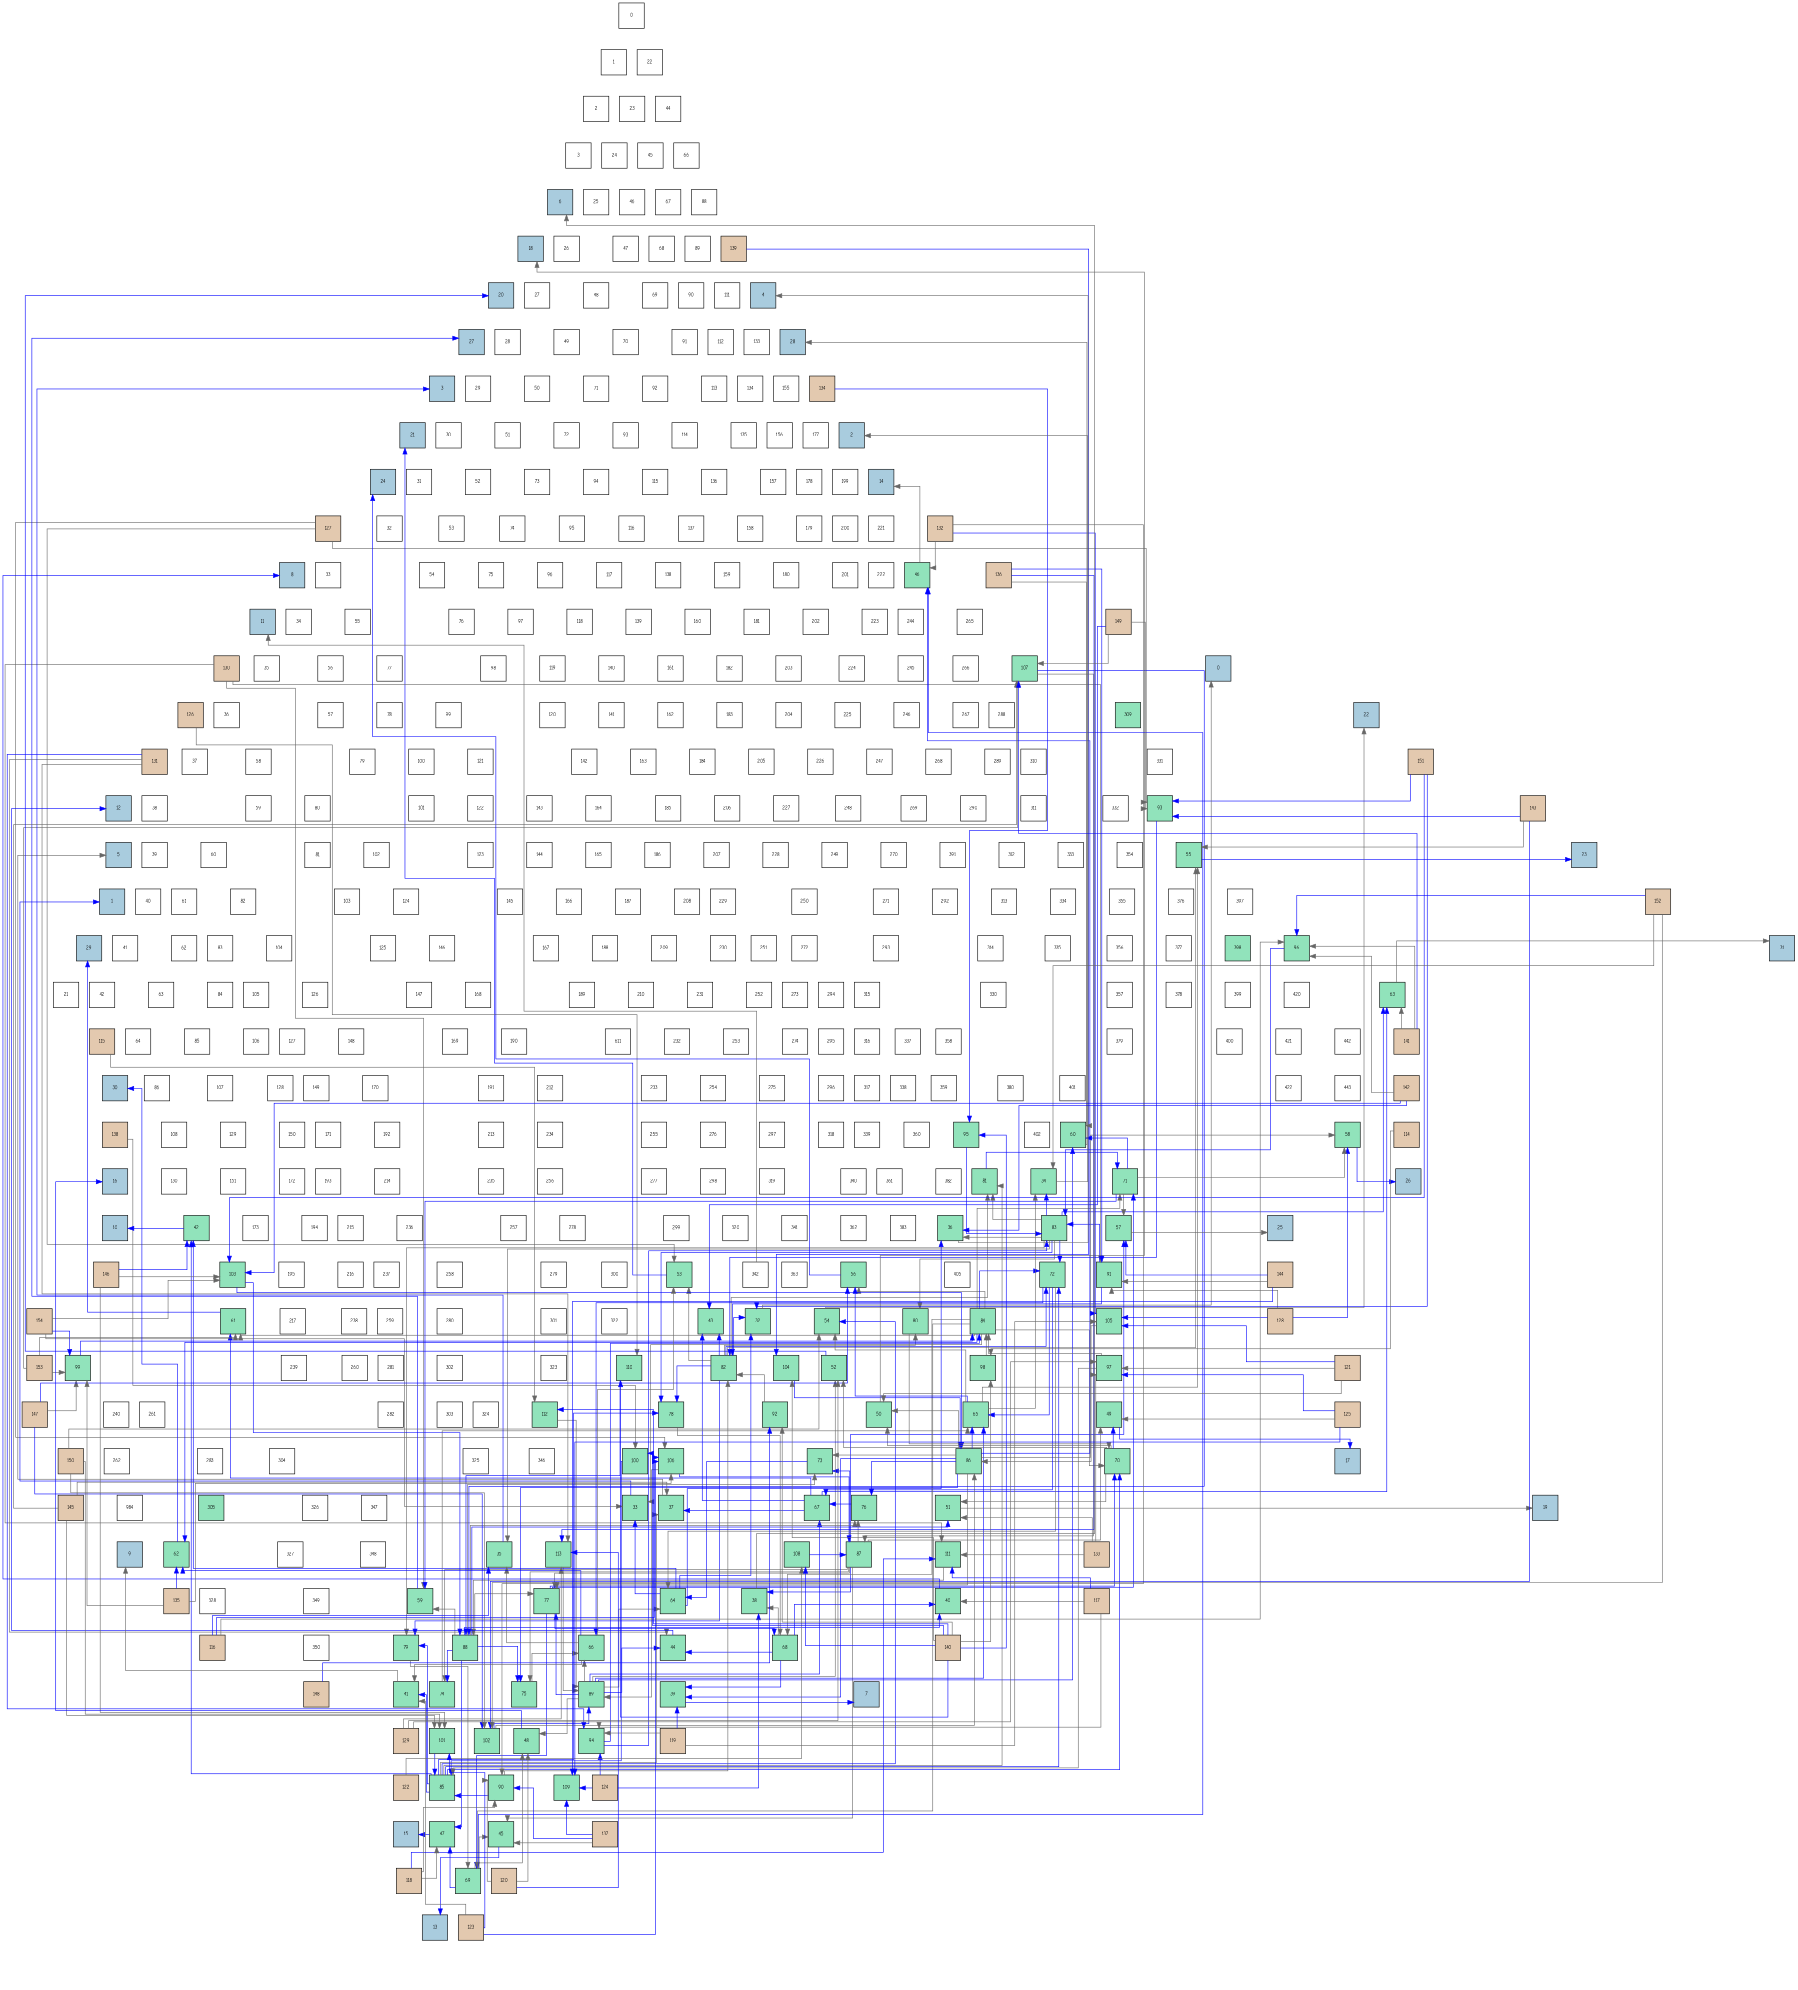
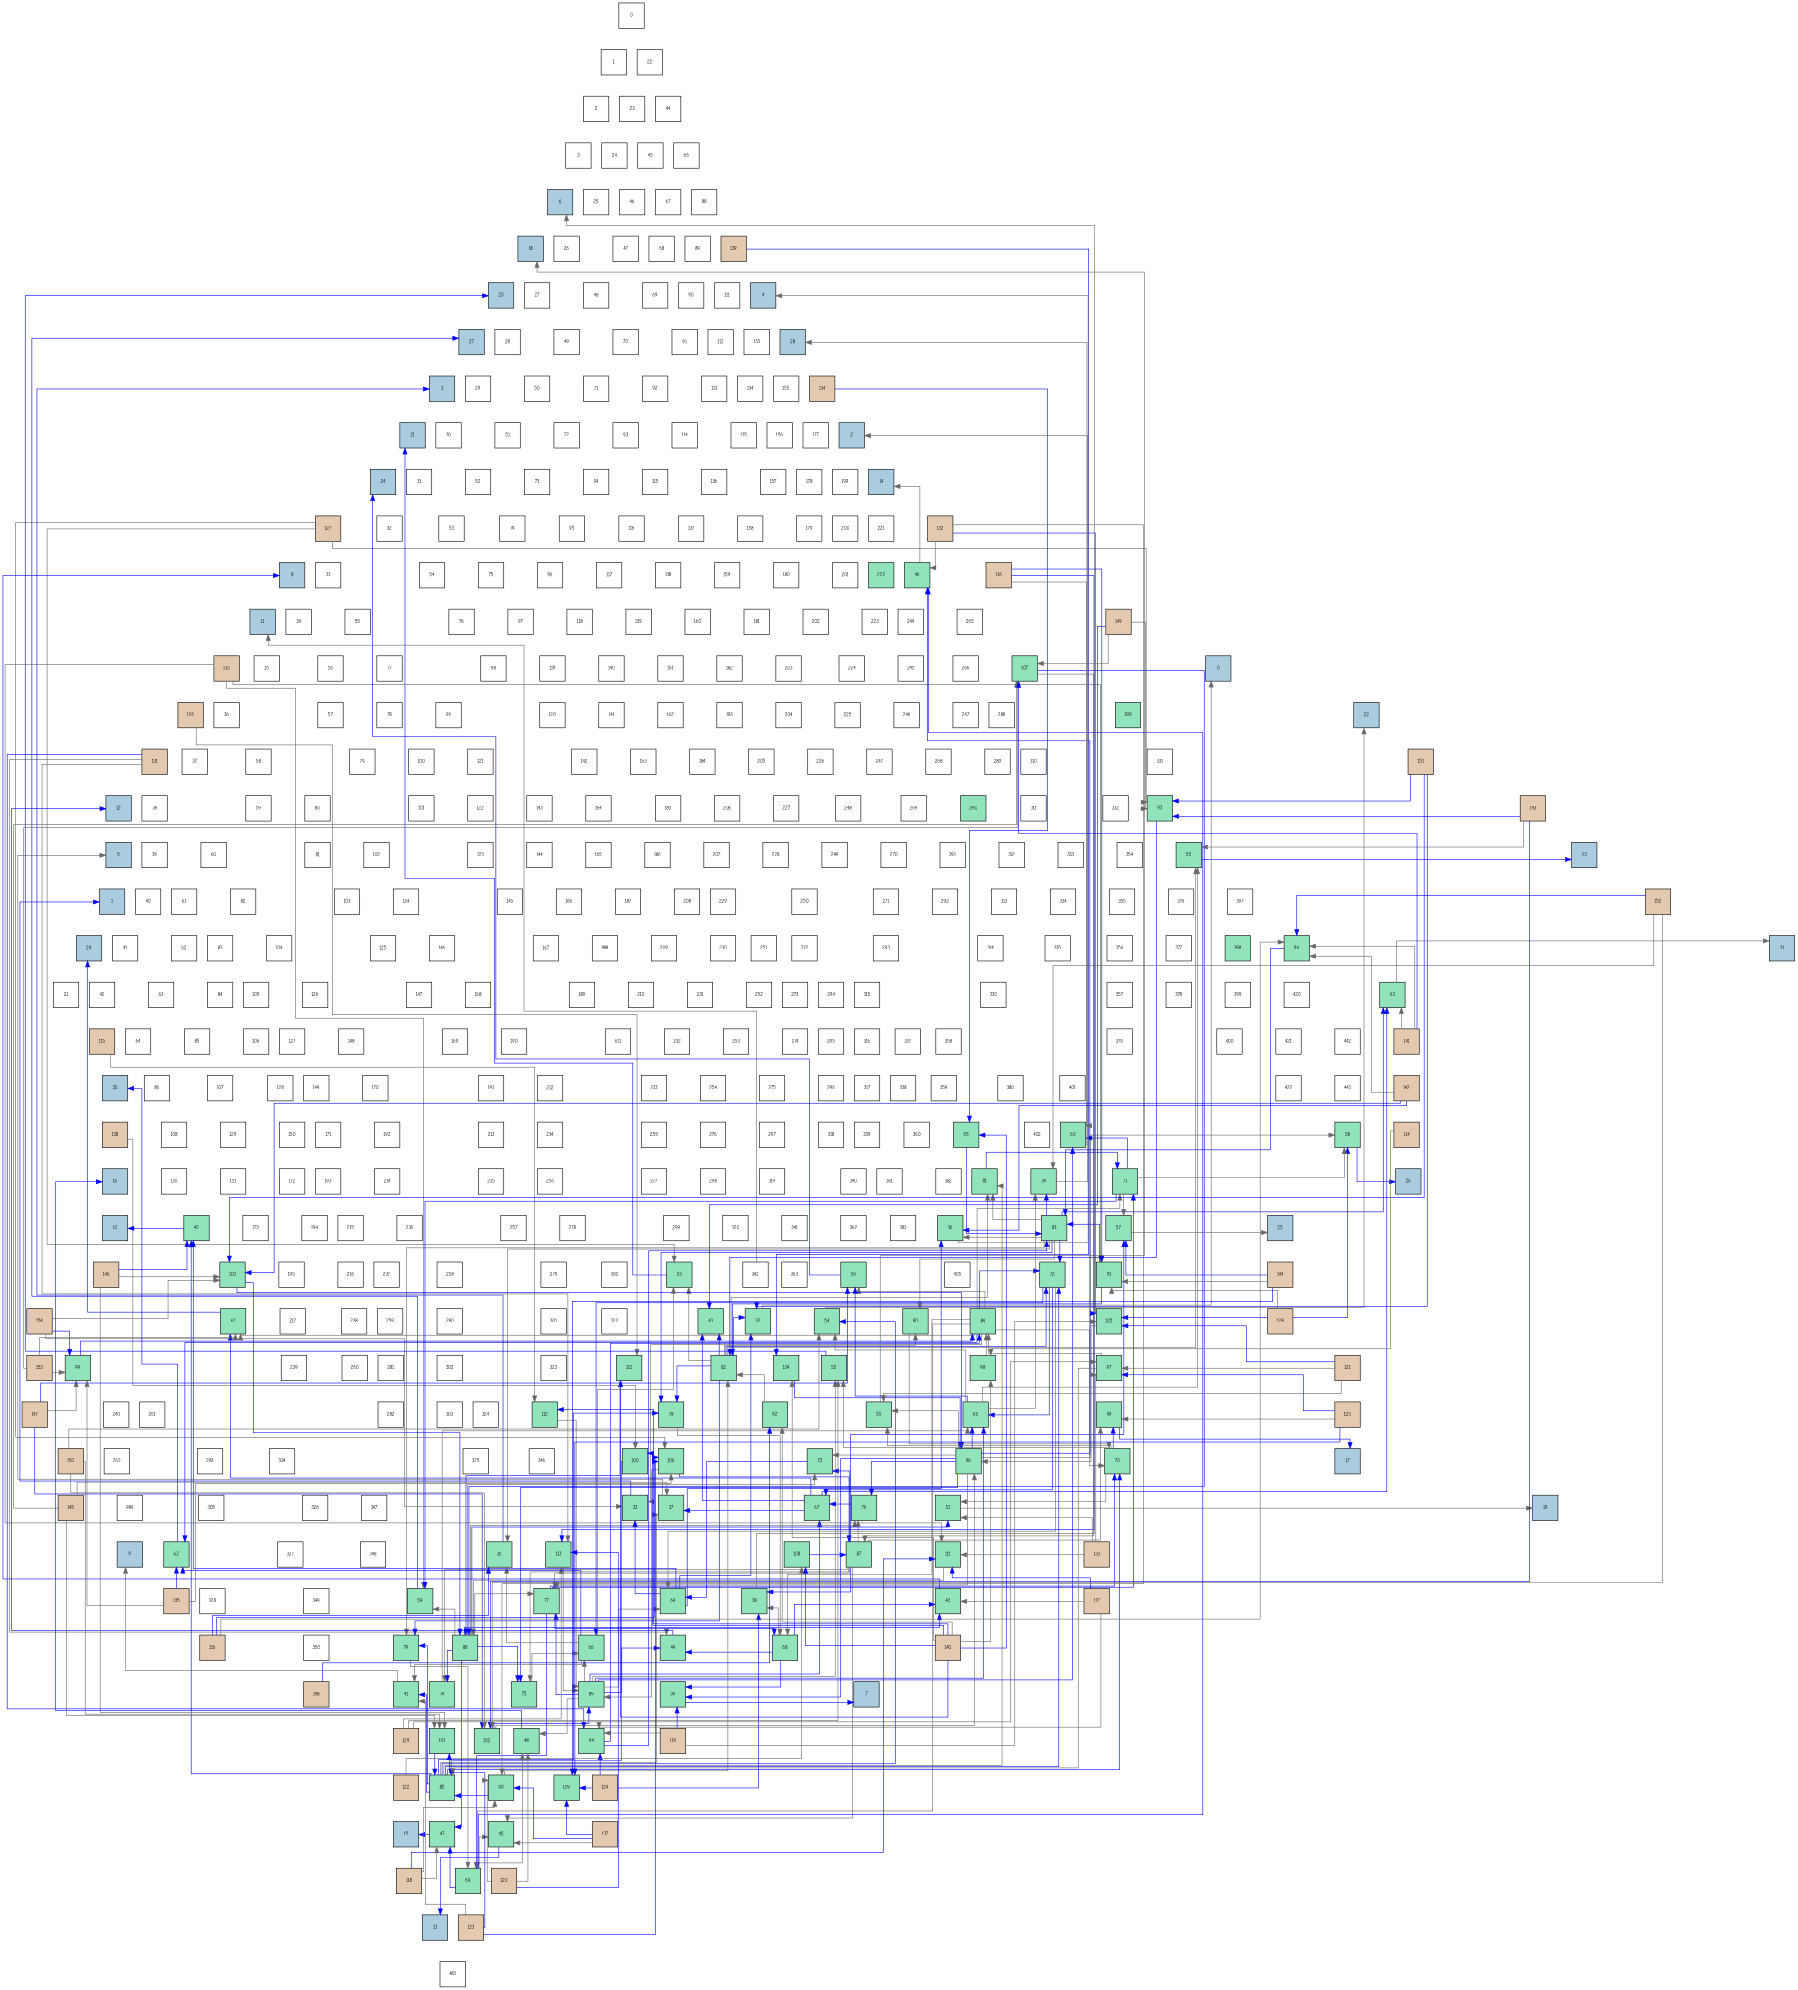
(881, 575) -> (881, 575)
(973, 808) -> (973, 808)
(605, 948) -> (605, 948)
(211, 1508) -> (211, 1508)
none -> (453, 1974)
